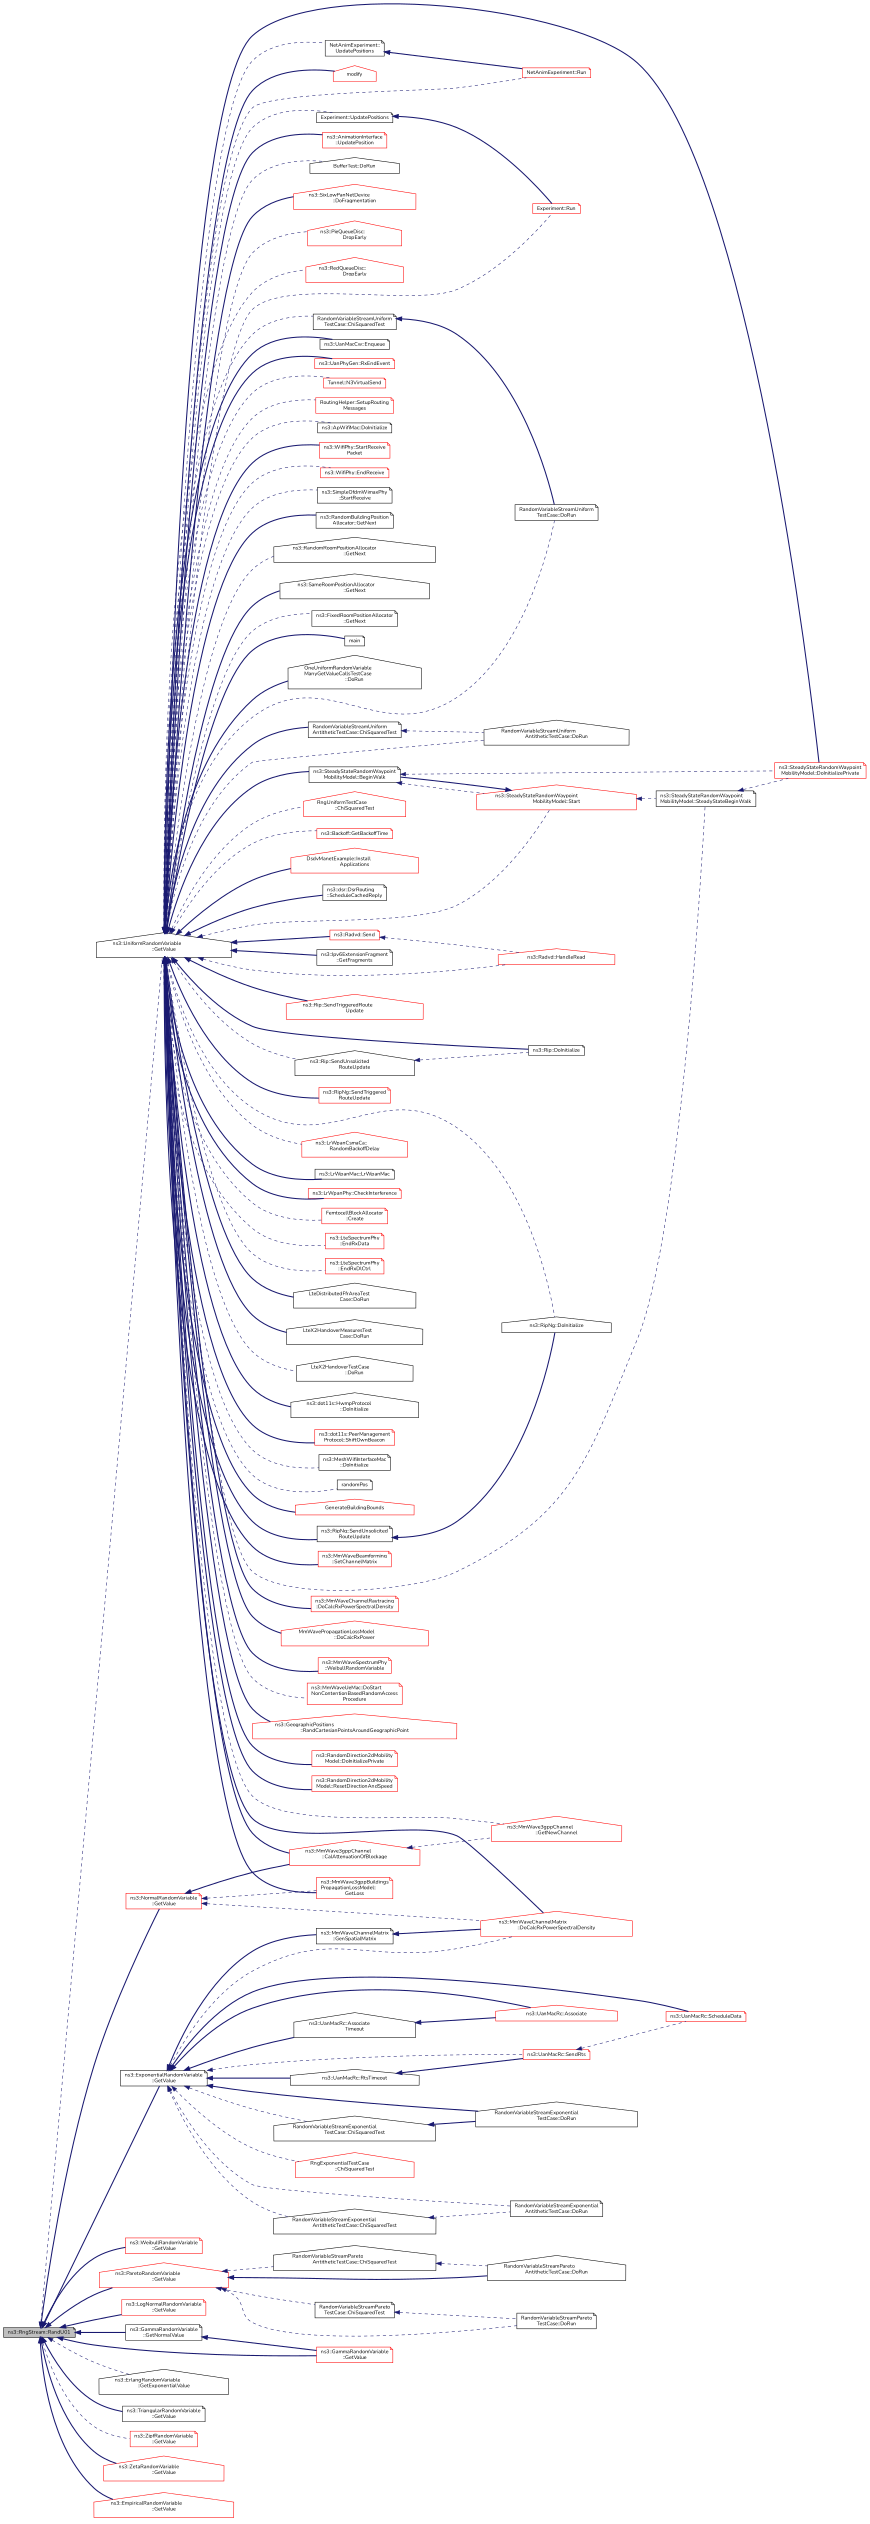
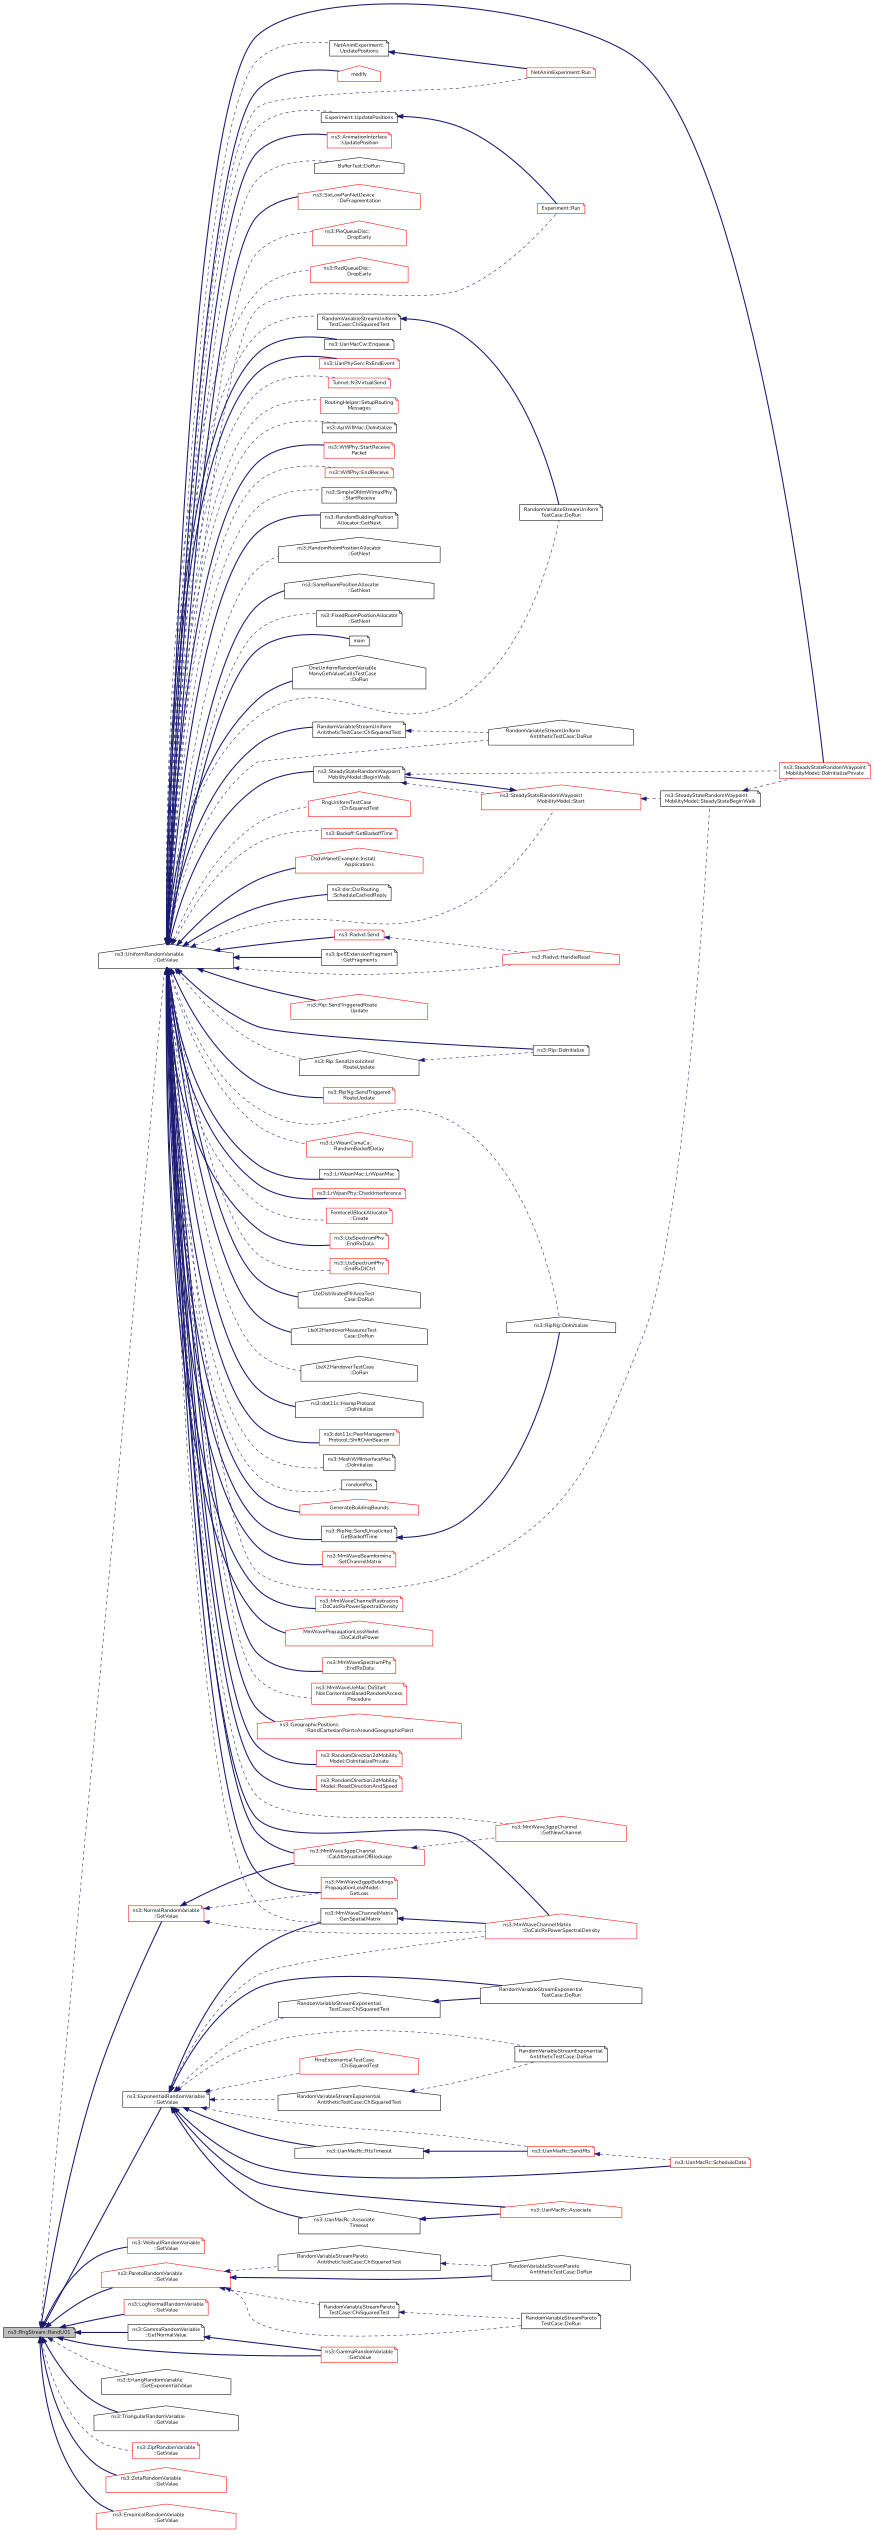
(224, 1198) -> (230, 1201)
(355, 1534) -> (359, 1534)
none -> (199, 1602)
(355, 1666) -> (359, 1666)
(164, 2414) -> (166, 2420)
